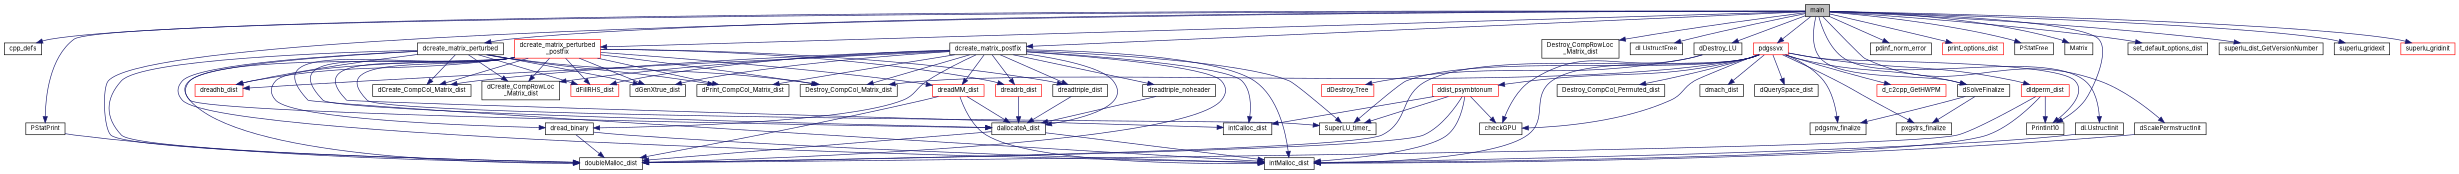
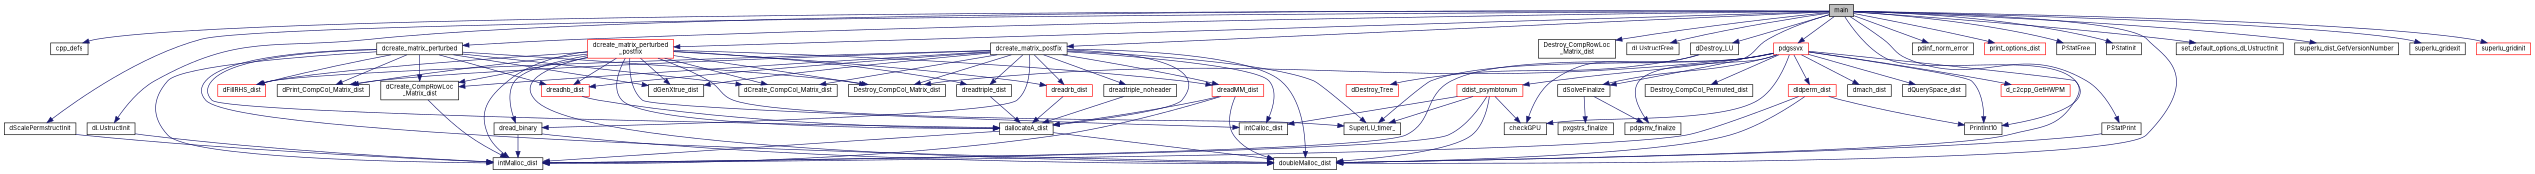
(2079, 49) -> (2124, 49)
(2168, 49) -> (2230, 49)
(1235, 72) -> (460, 129)
(1846, 86) -> none
none -> (735, 117)
